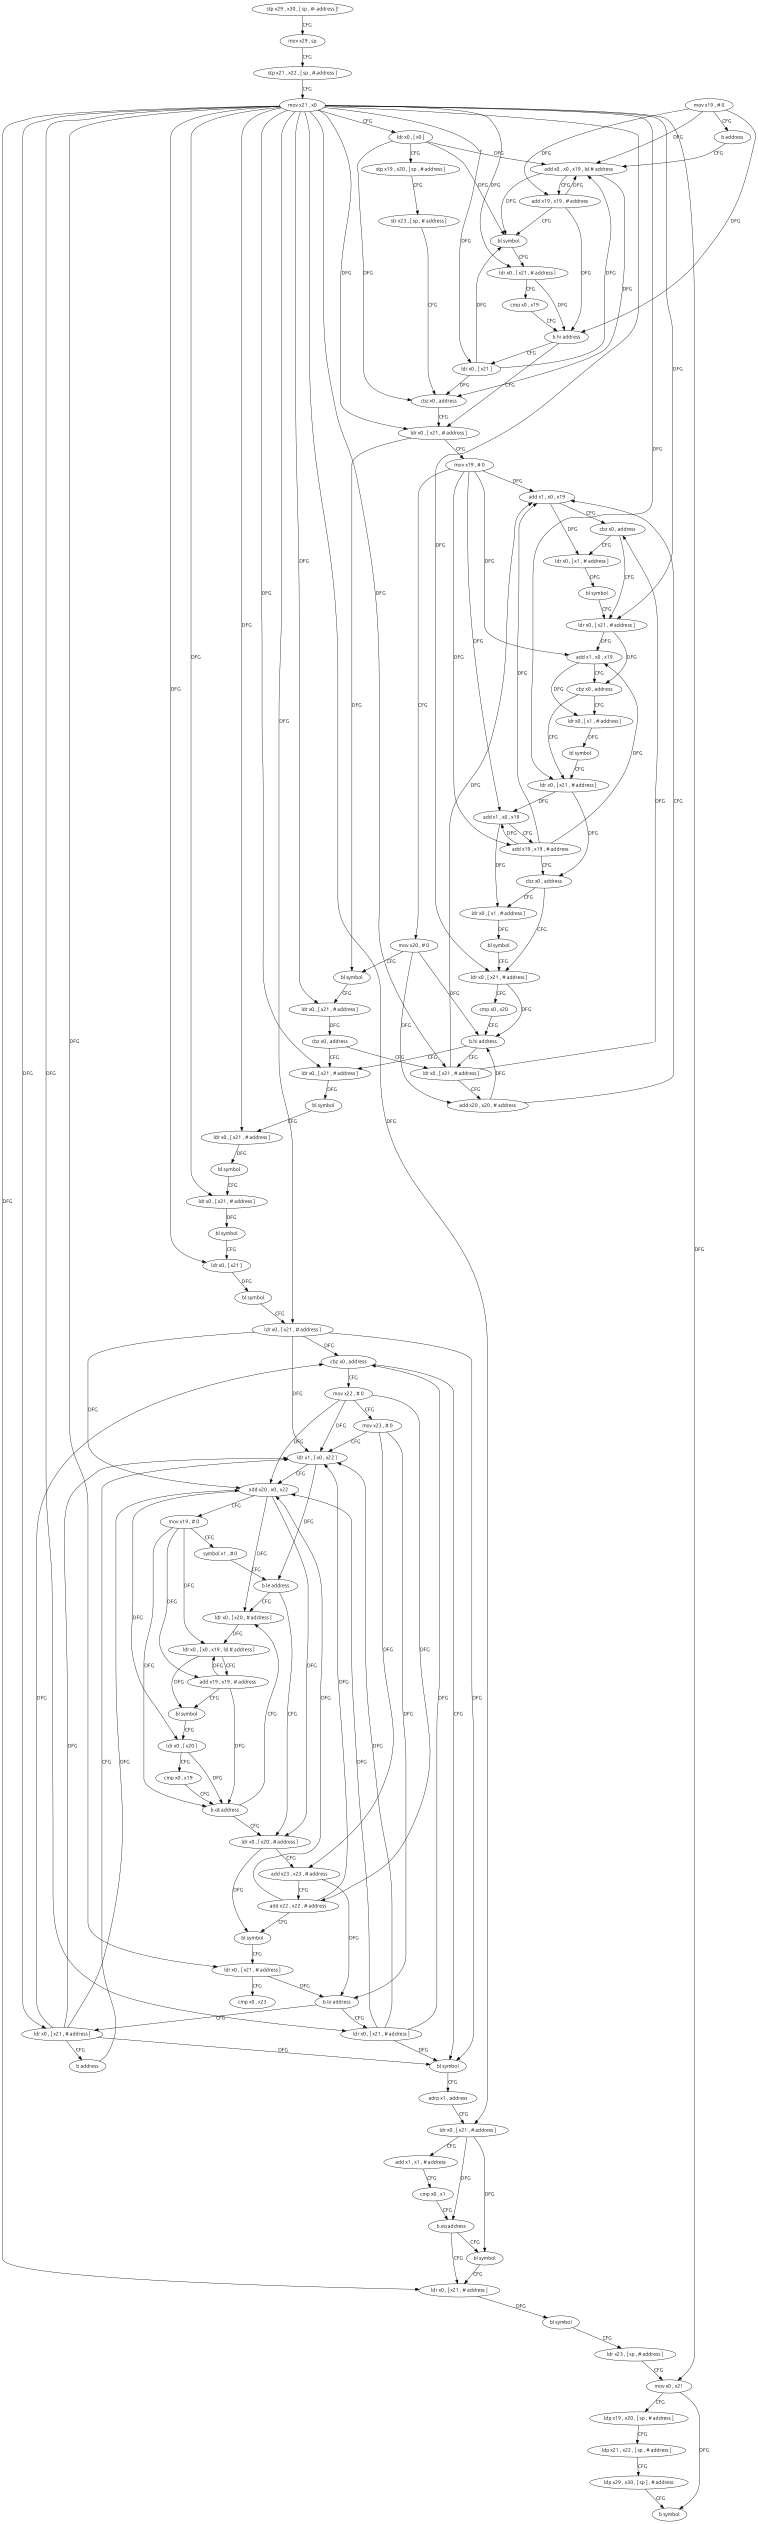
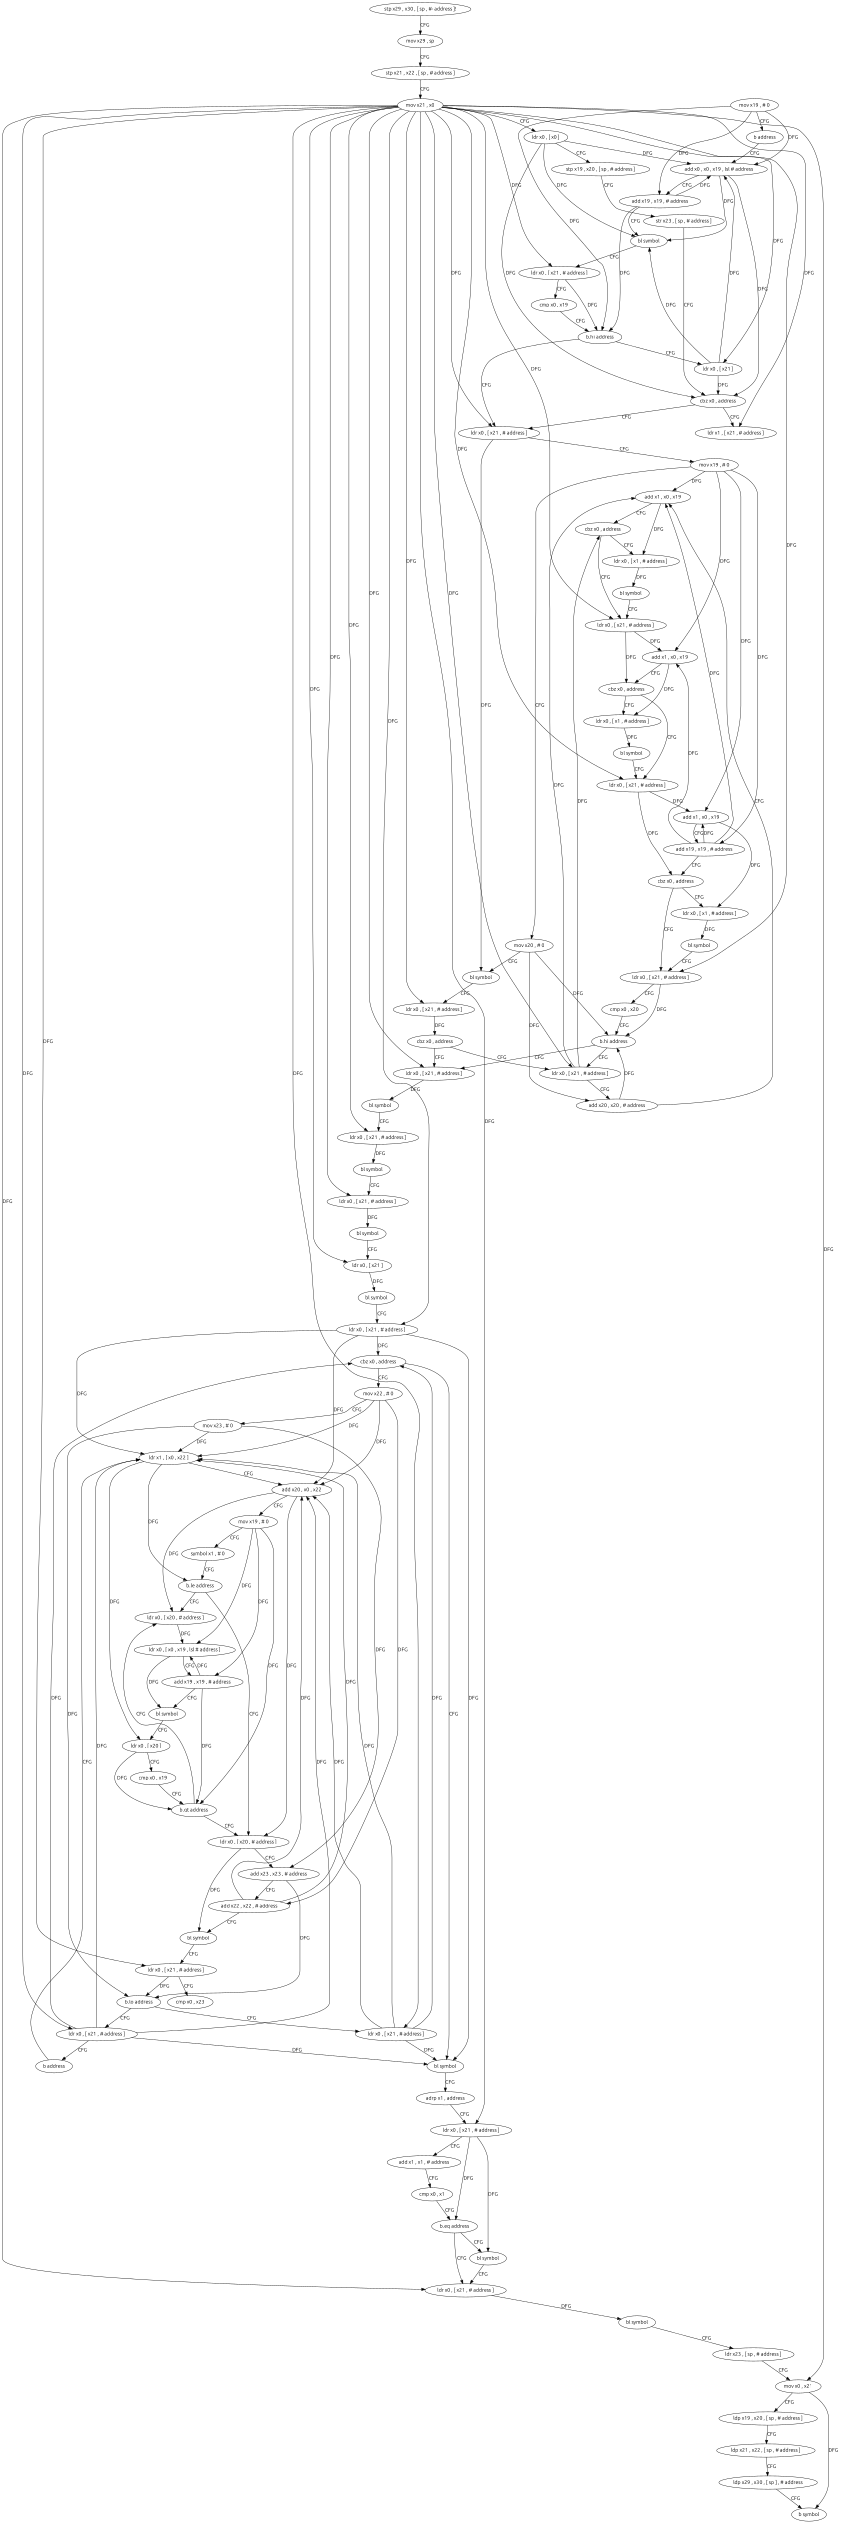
none -> (736, 433)
(356, 1442) -> (202, 1442)
(133, 1577) -> (110, 1592)
